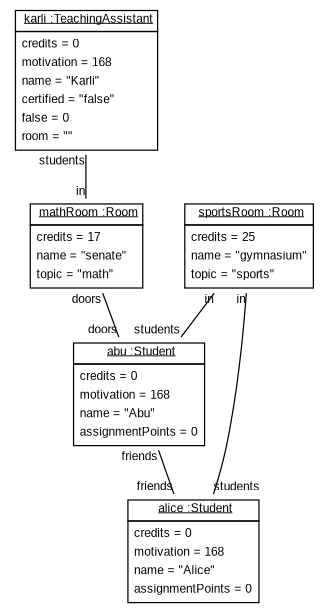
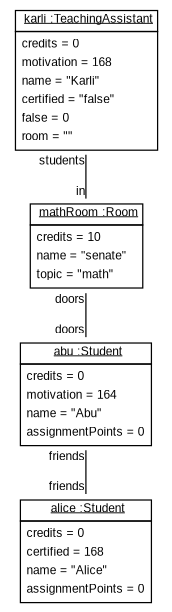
(69, 237) -> (69, 237)
(249, 246) -> none
(125, 395) -> (72, 395)
(179, 552) -> (66, 552)
